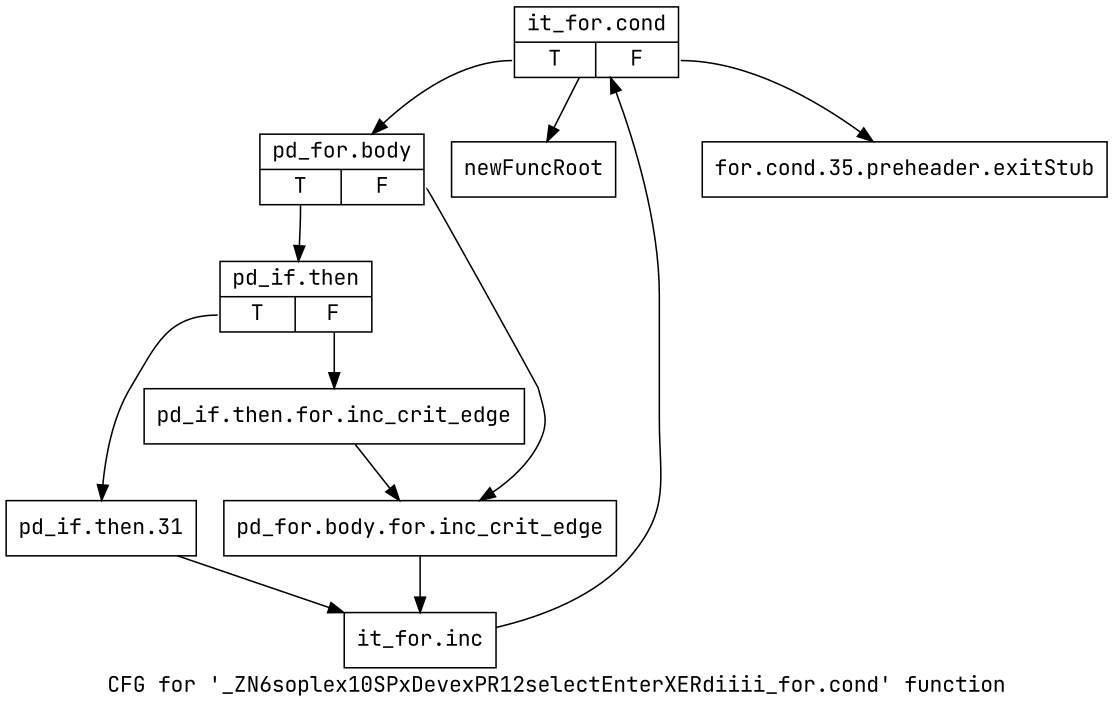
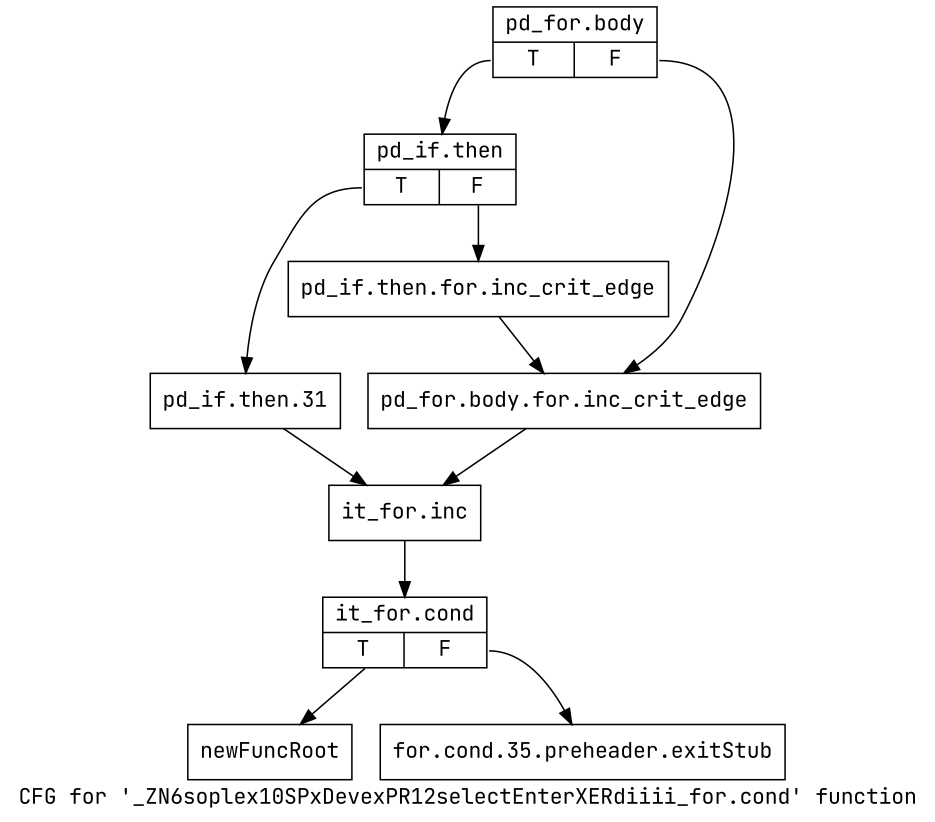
(442, 80) -> none
